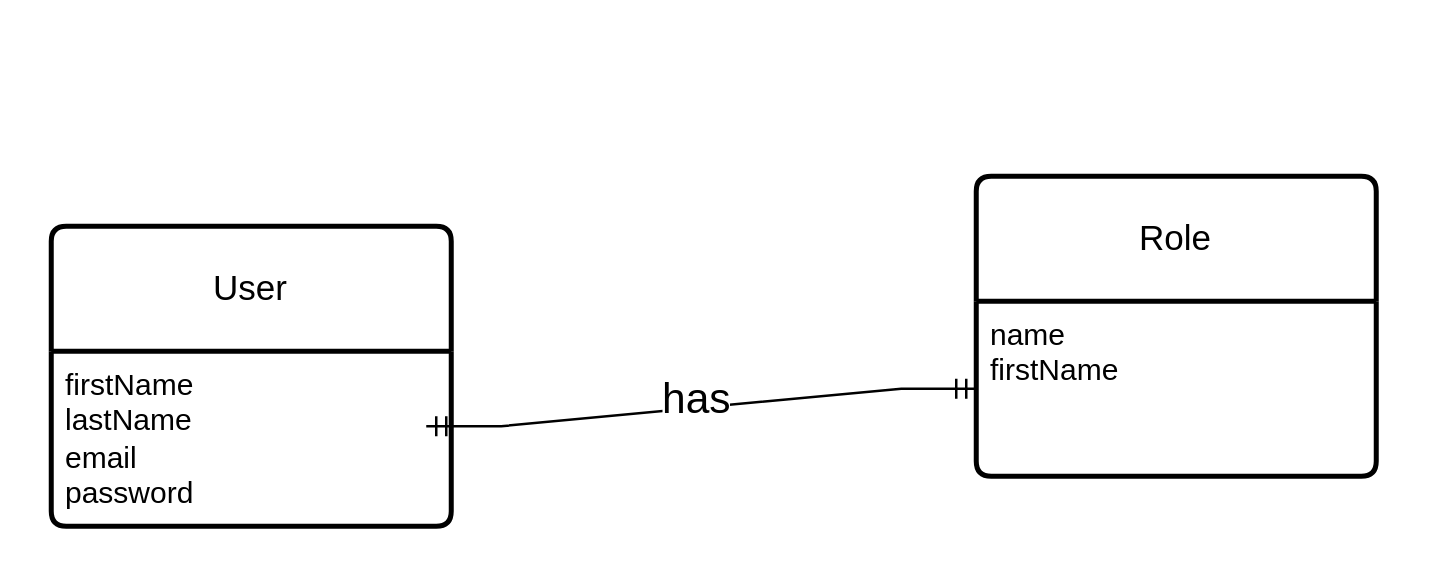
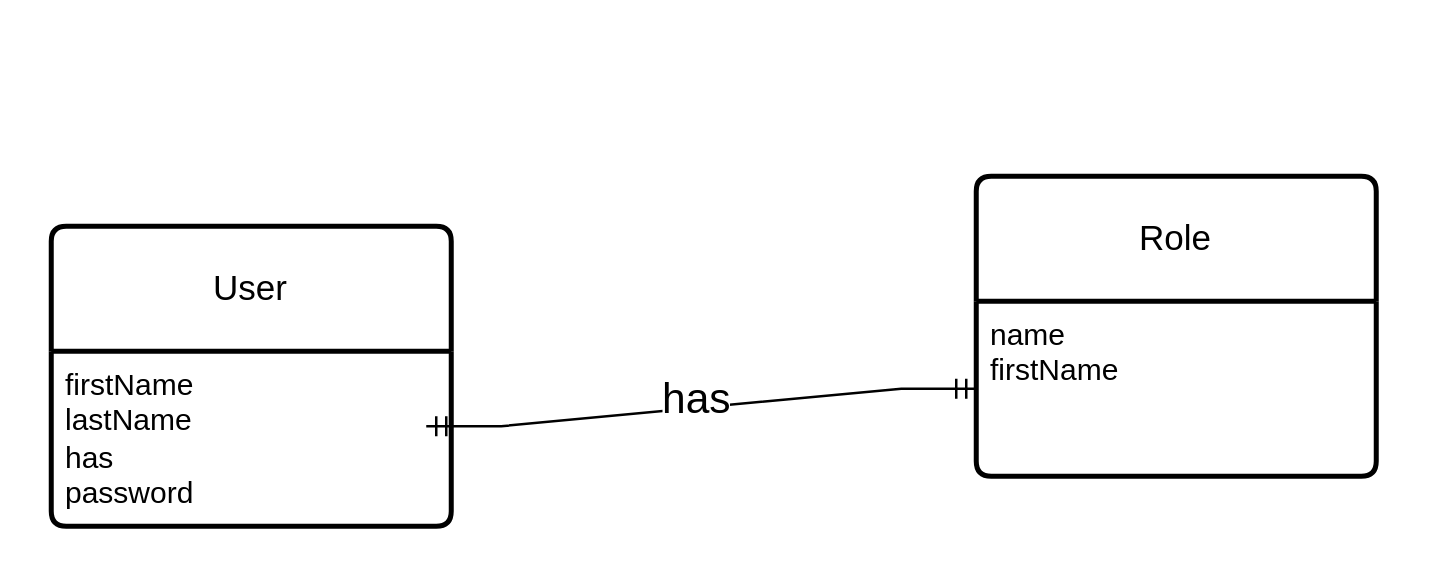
(138, 441) -> (138, 441)
